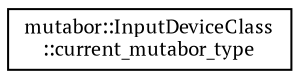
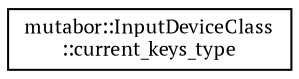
(150, 39) -> (150, 39)
